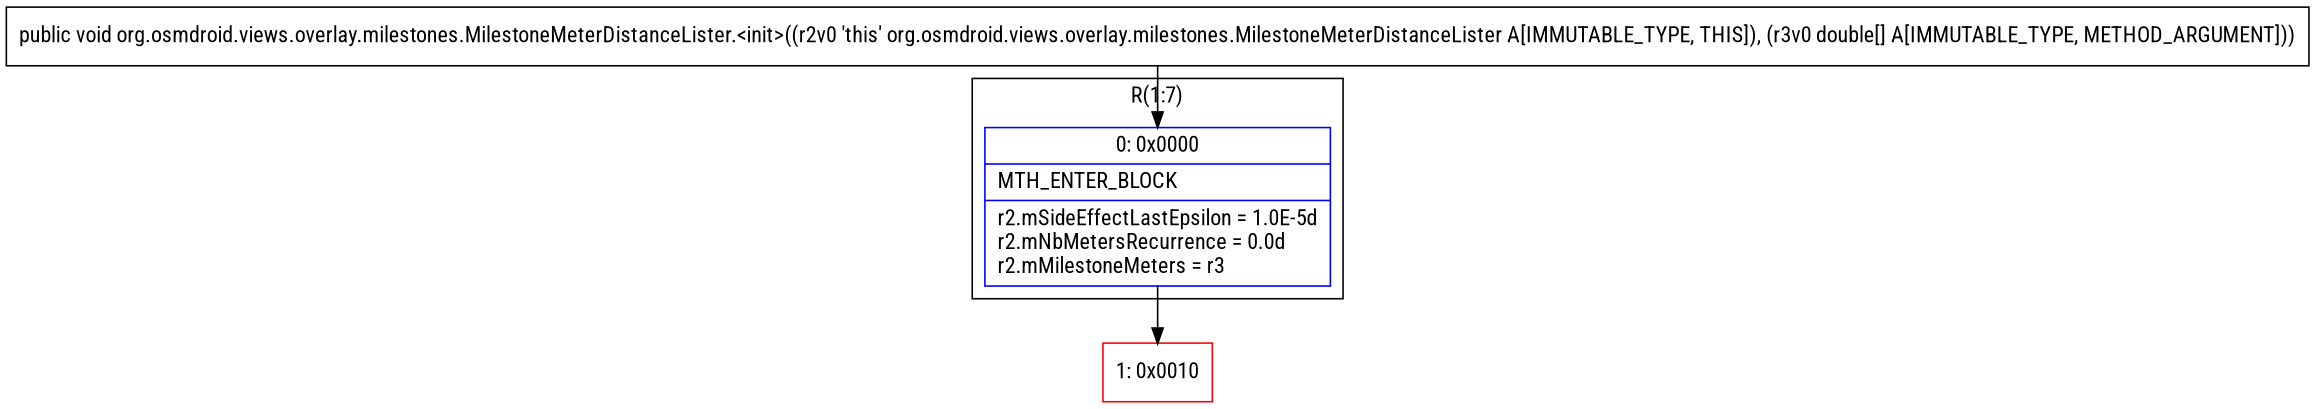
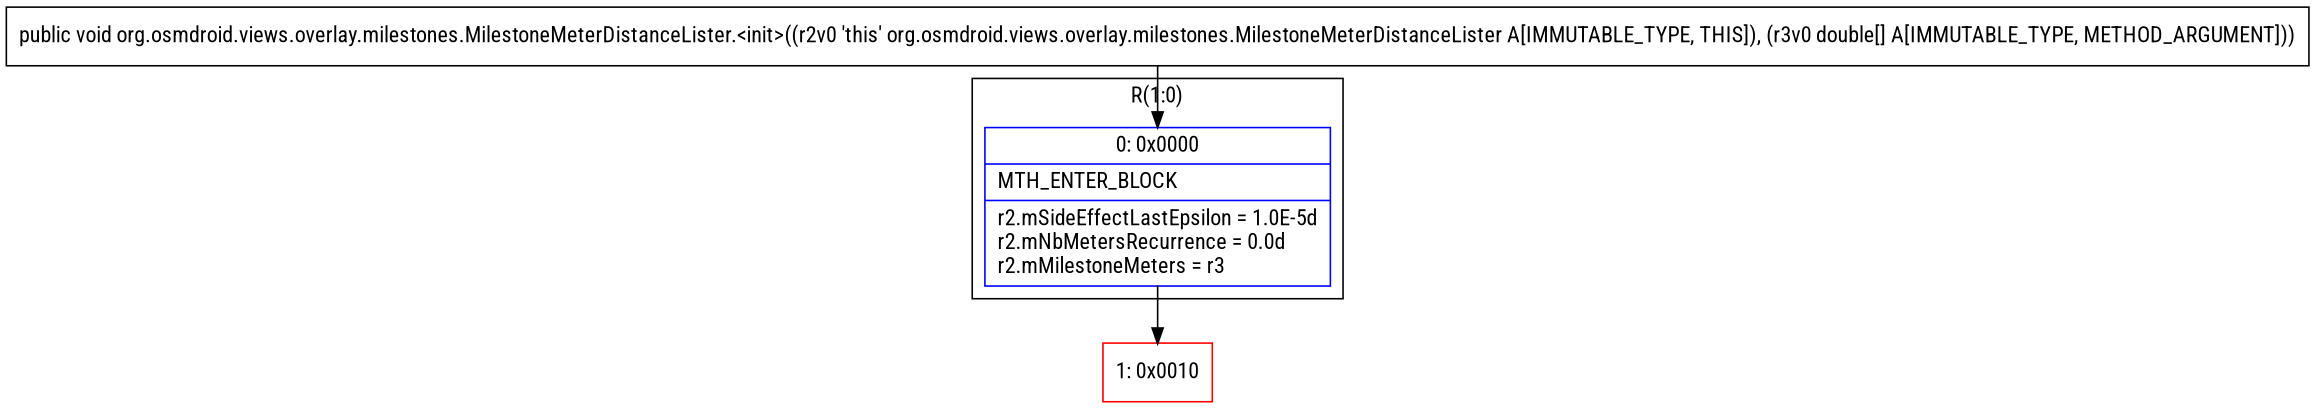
(1158, 97) -> (1158, 97)
